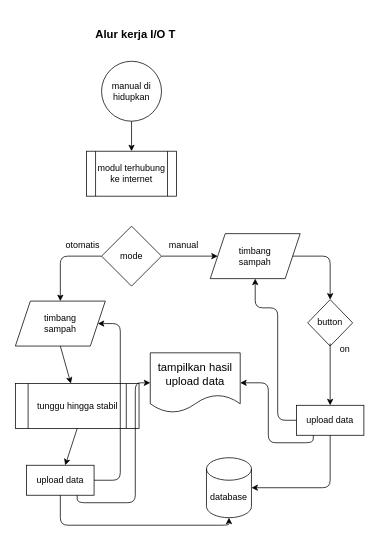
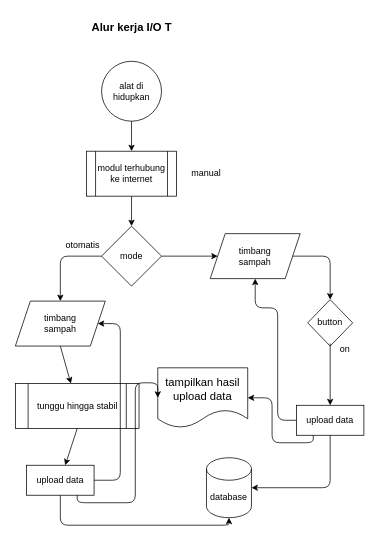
(135, 34) -> (132, 27)
(132, 91) -> (132, 91)
none -> (132, 208)
(184, 245) -> (207, 174)
(195, 383) -> (203, 398)
